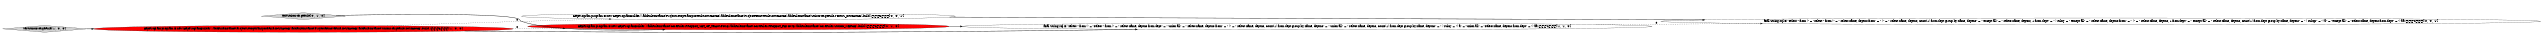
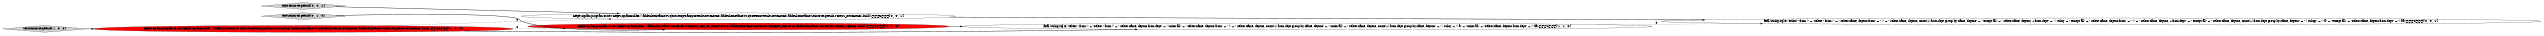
none -> (303, 6)
